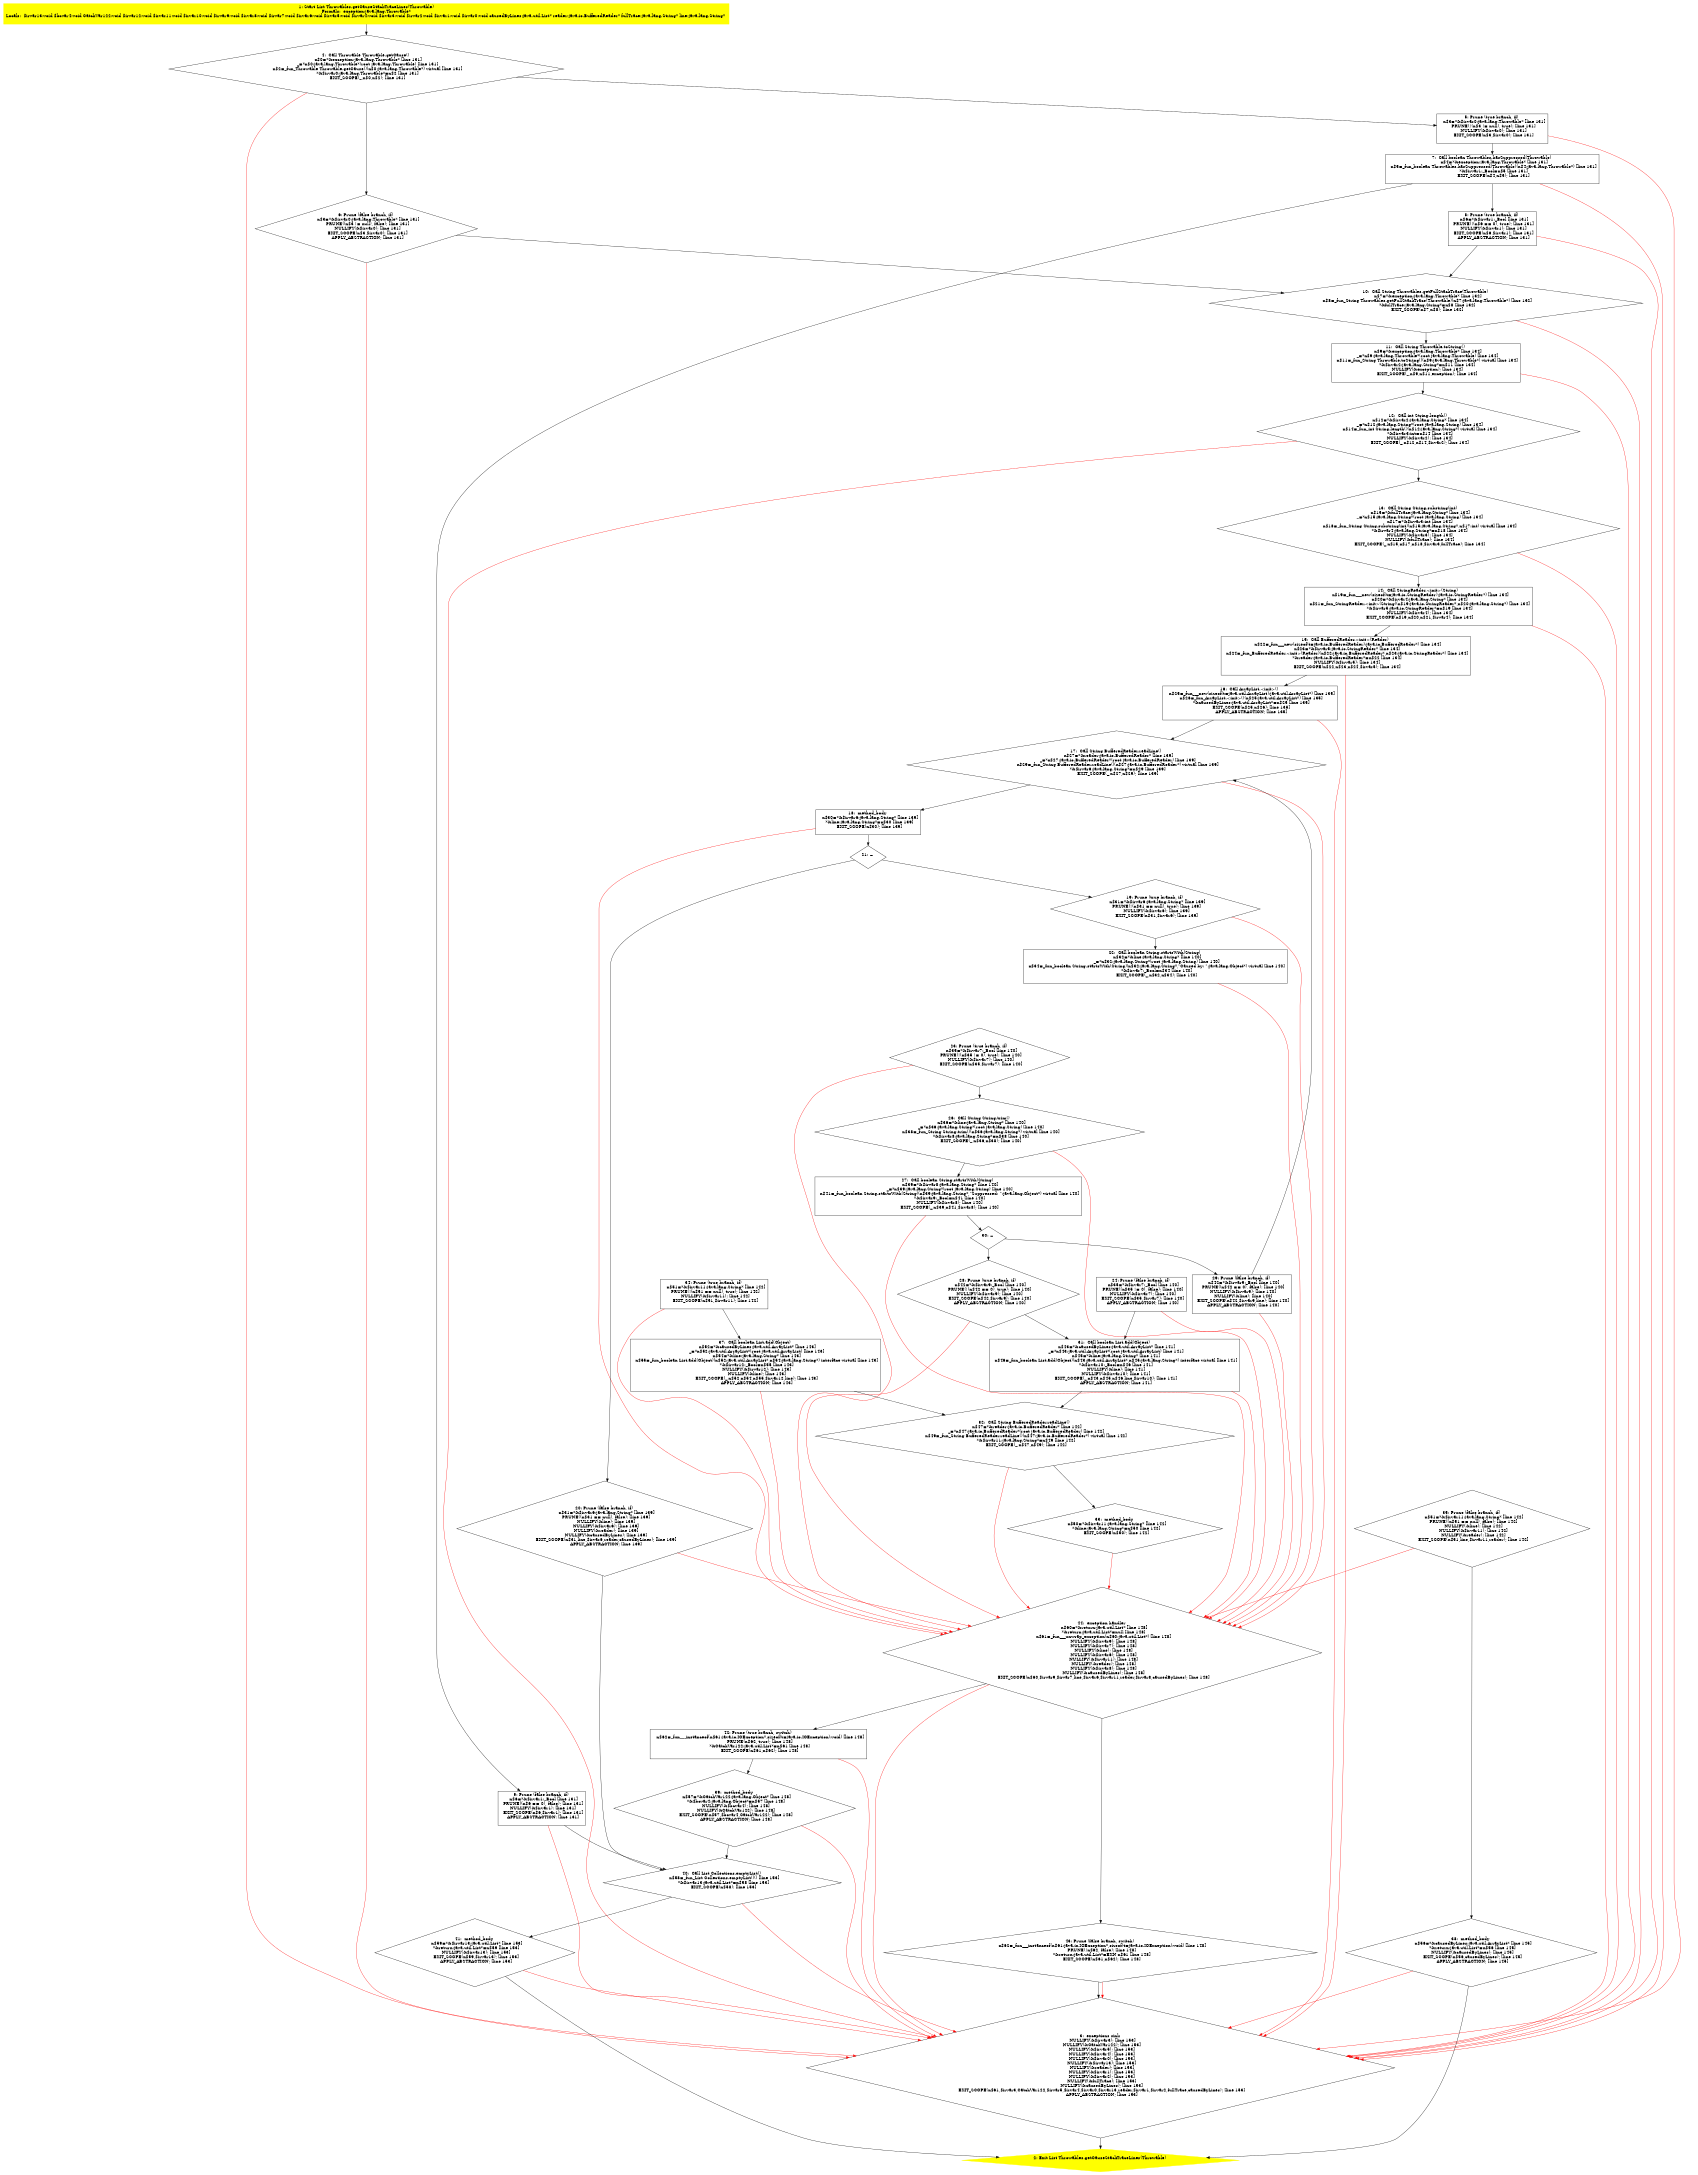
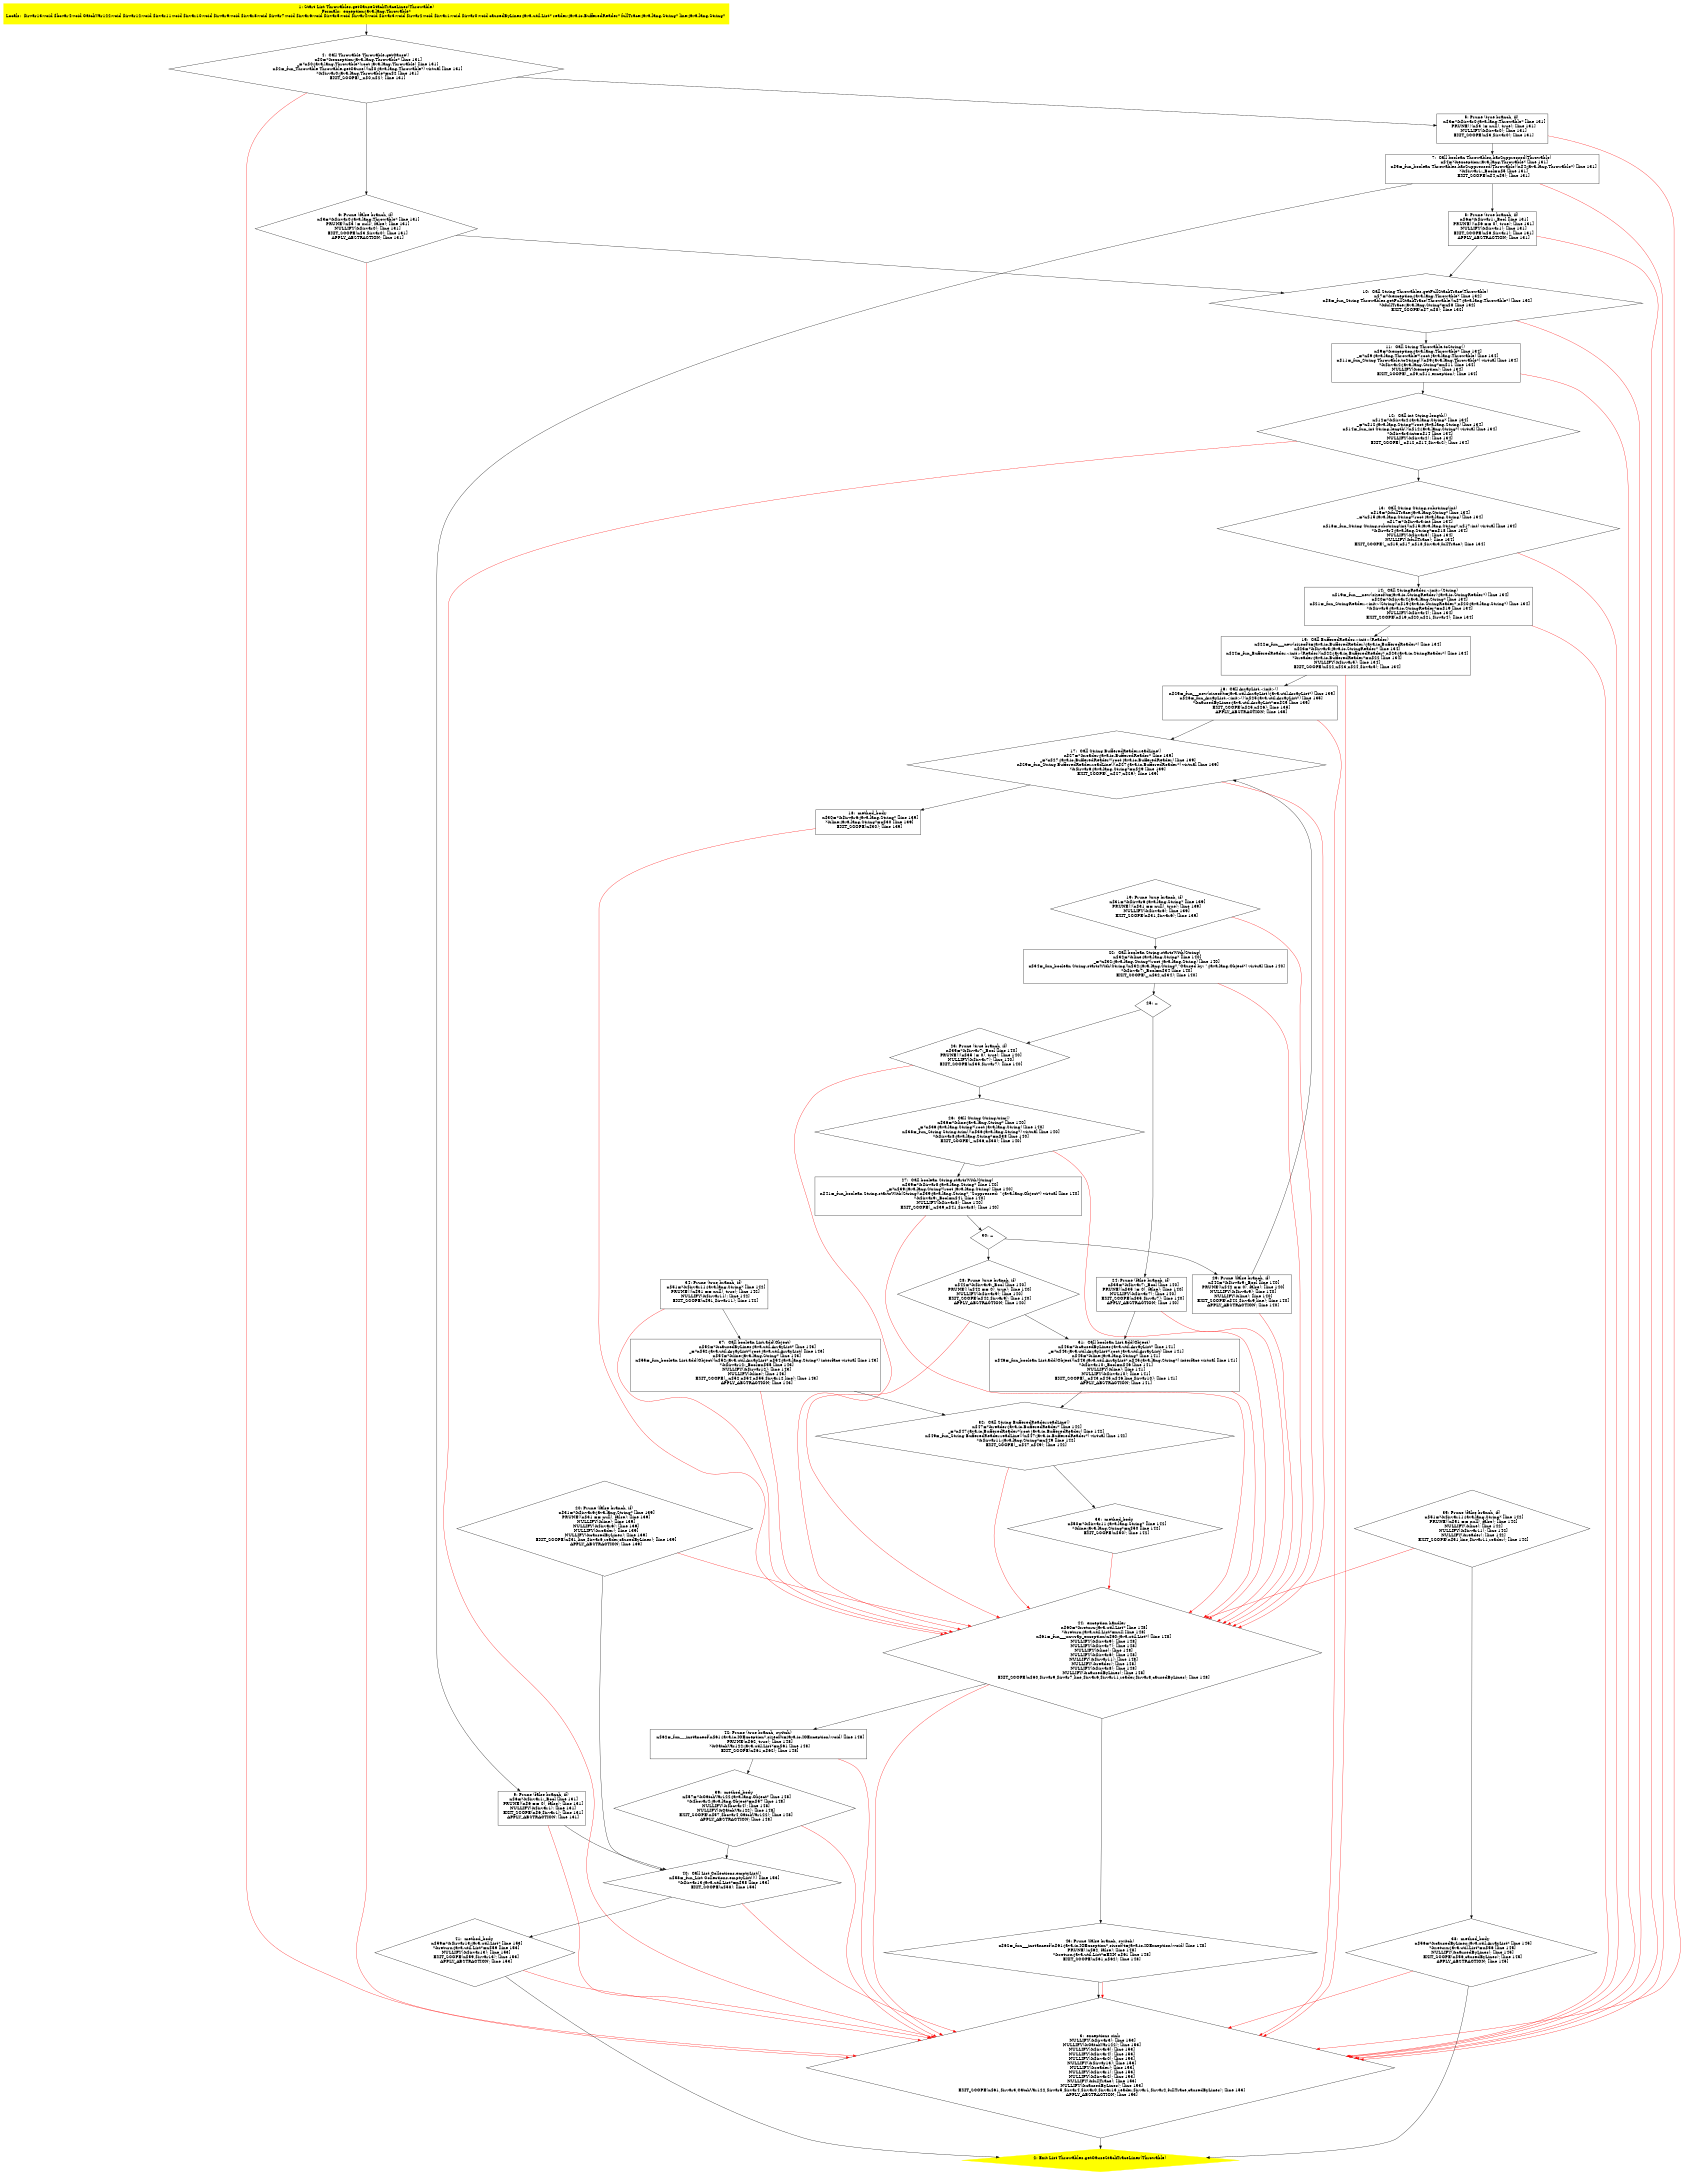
(868, 857) -> none
none -> (1153, 1006)
